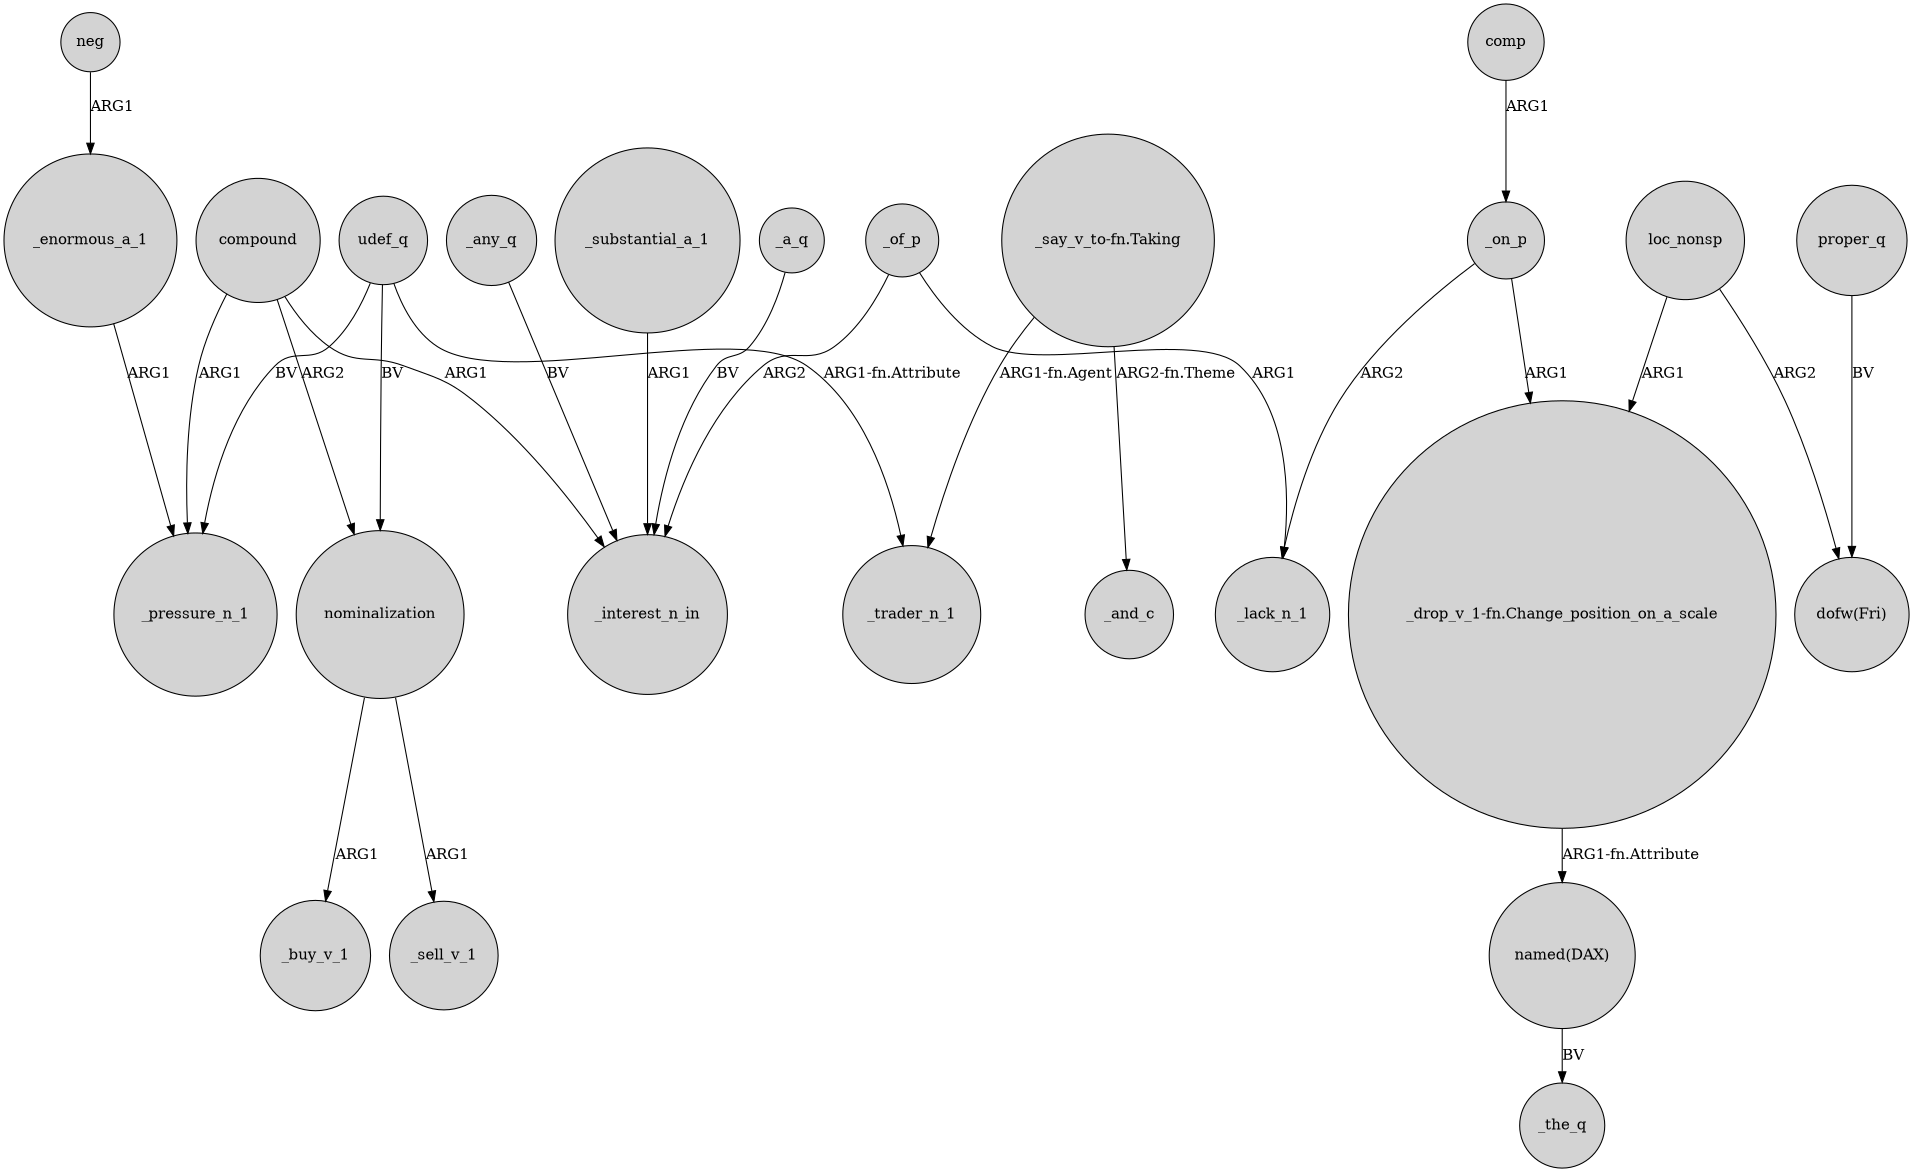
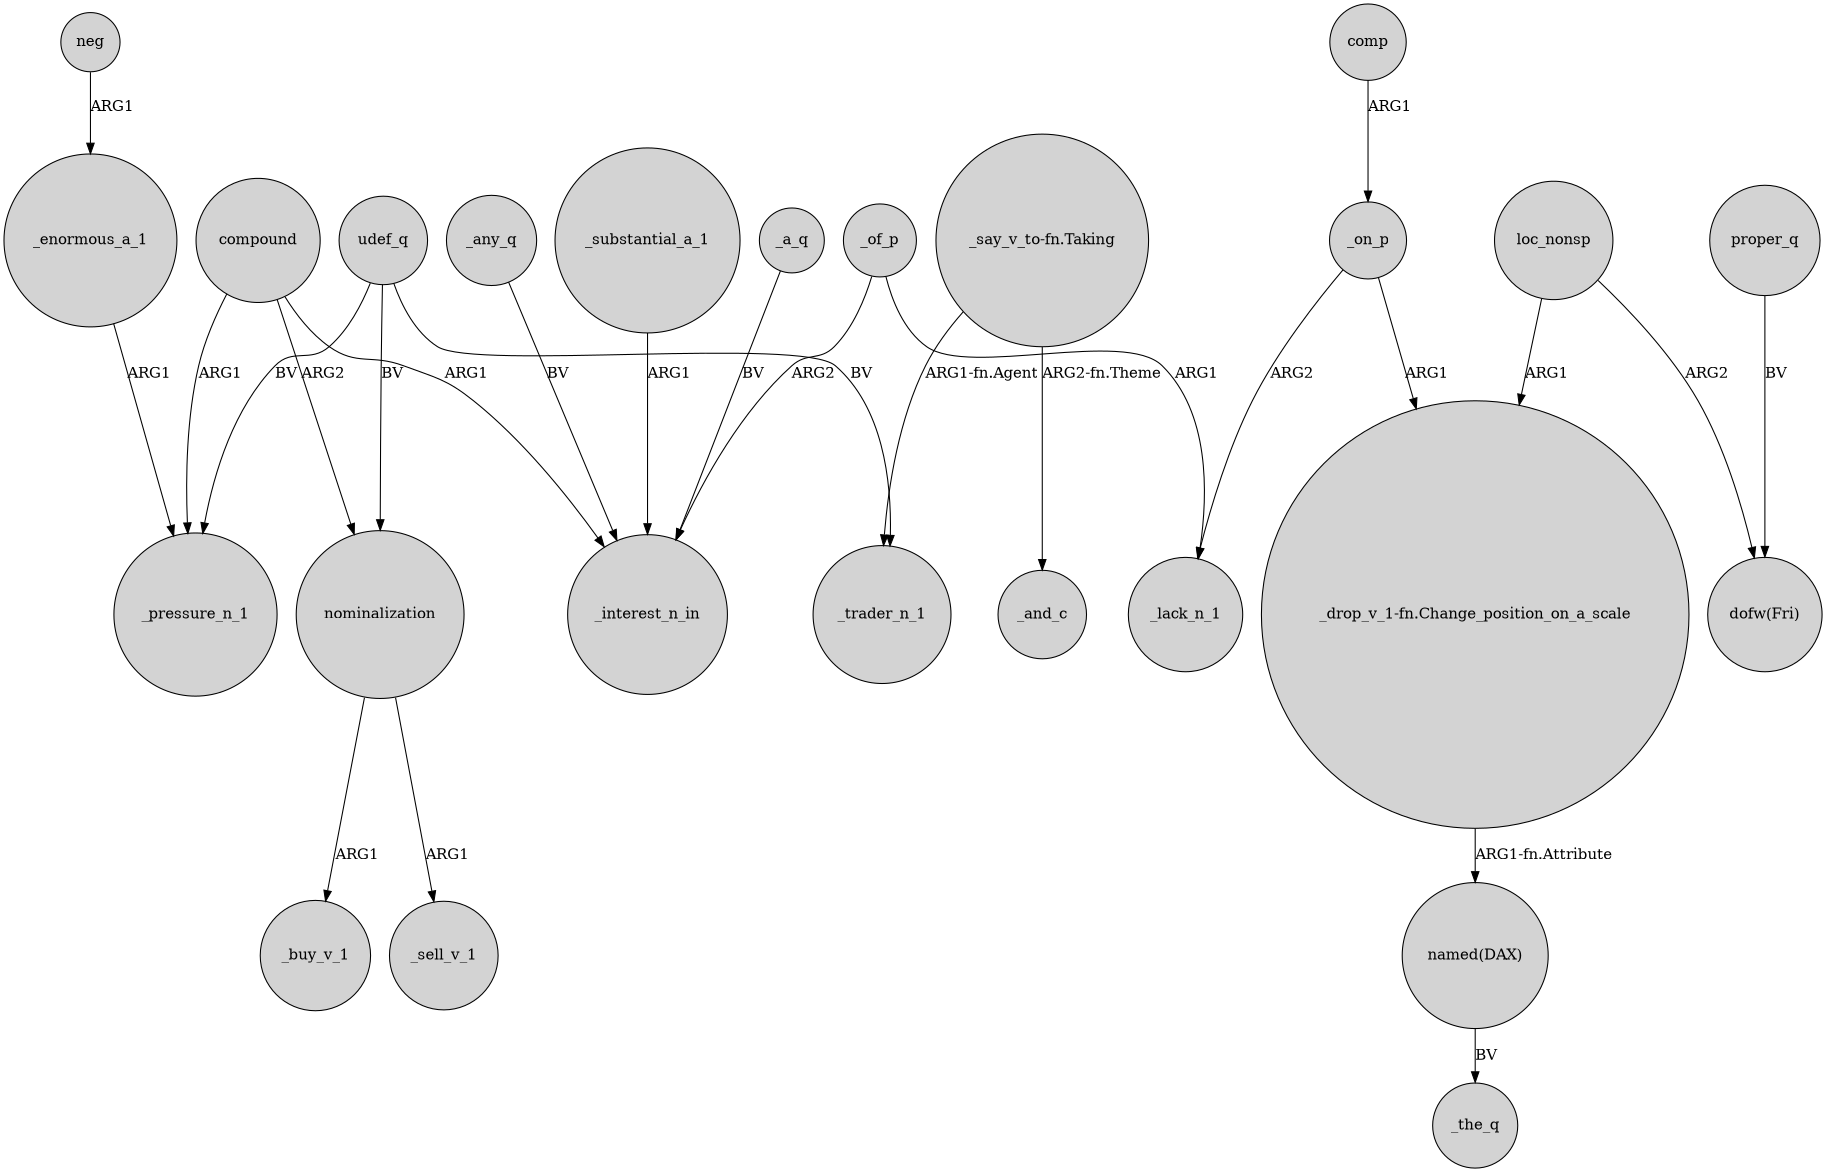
(893, 374) -> (861, 374)
